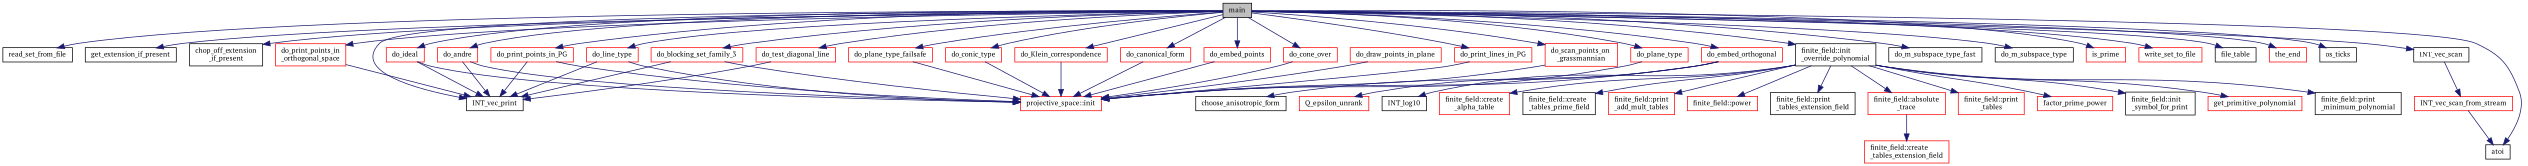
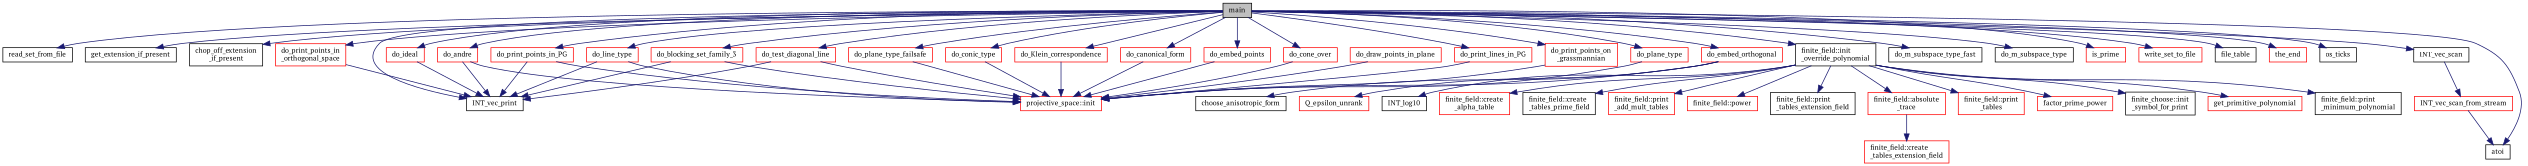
(1581, 55) -> (1581, 55)
(595, 86) -> (917, 80)
(2160, 104) -> (2160, 104)
